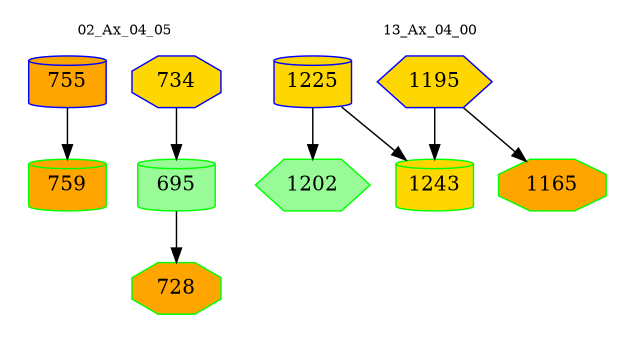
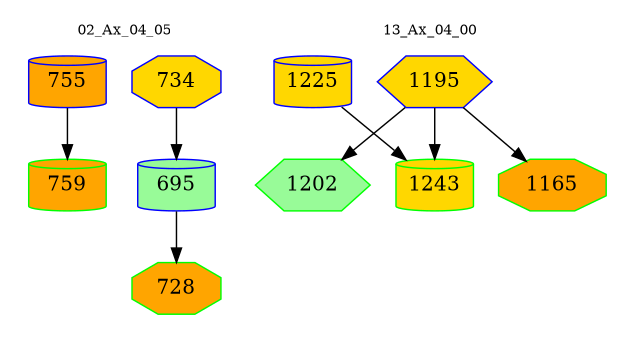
(313, 126) -> (381, 128)
(176, 185) -> (176, 185)
